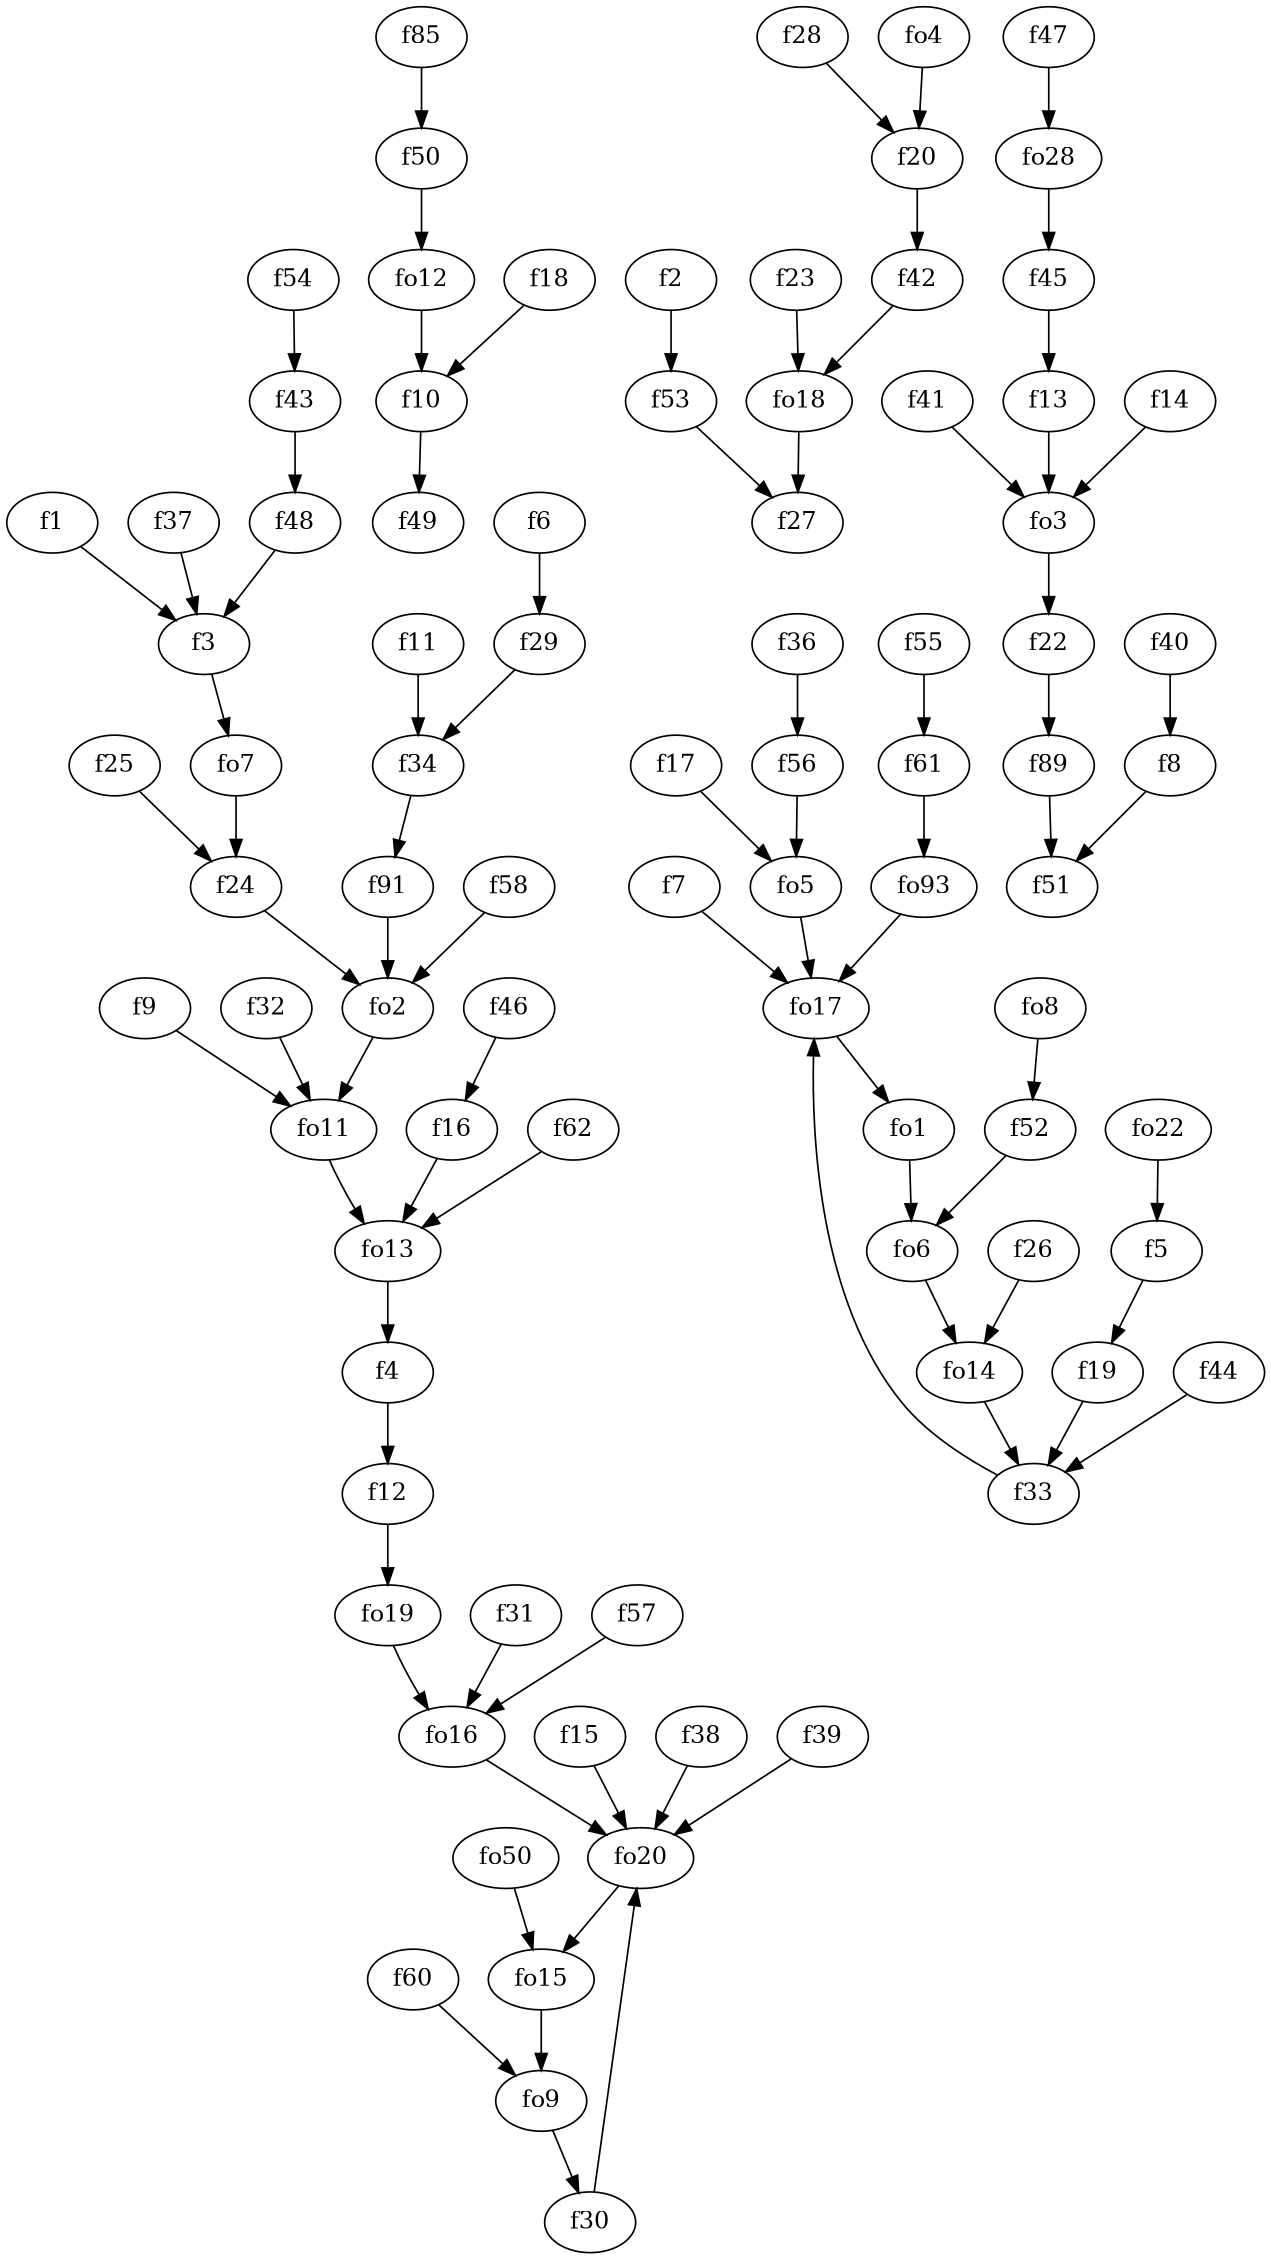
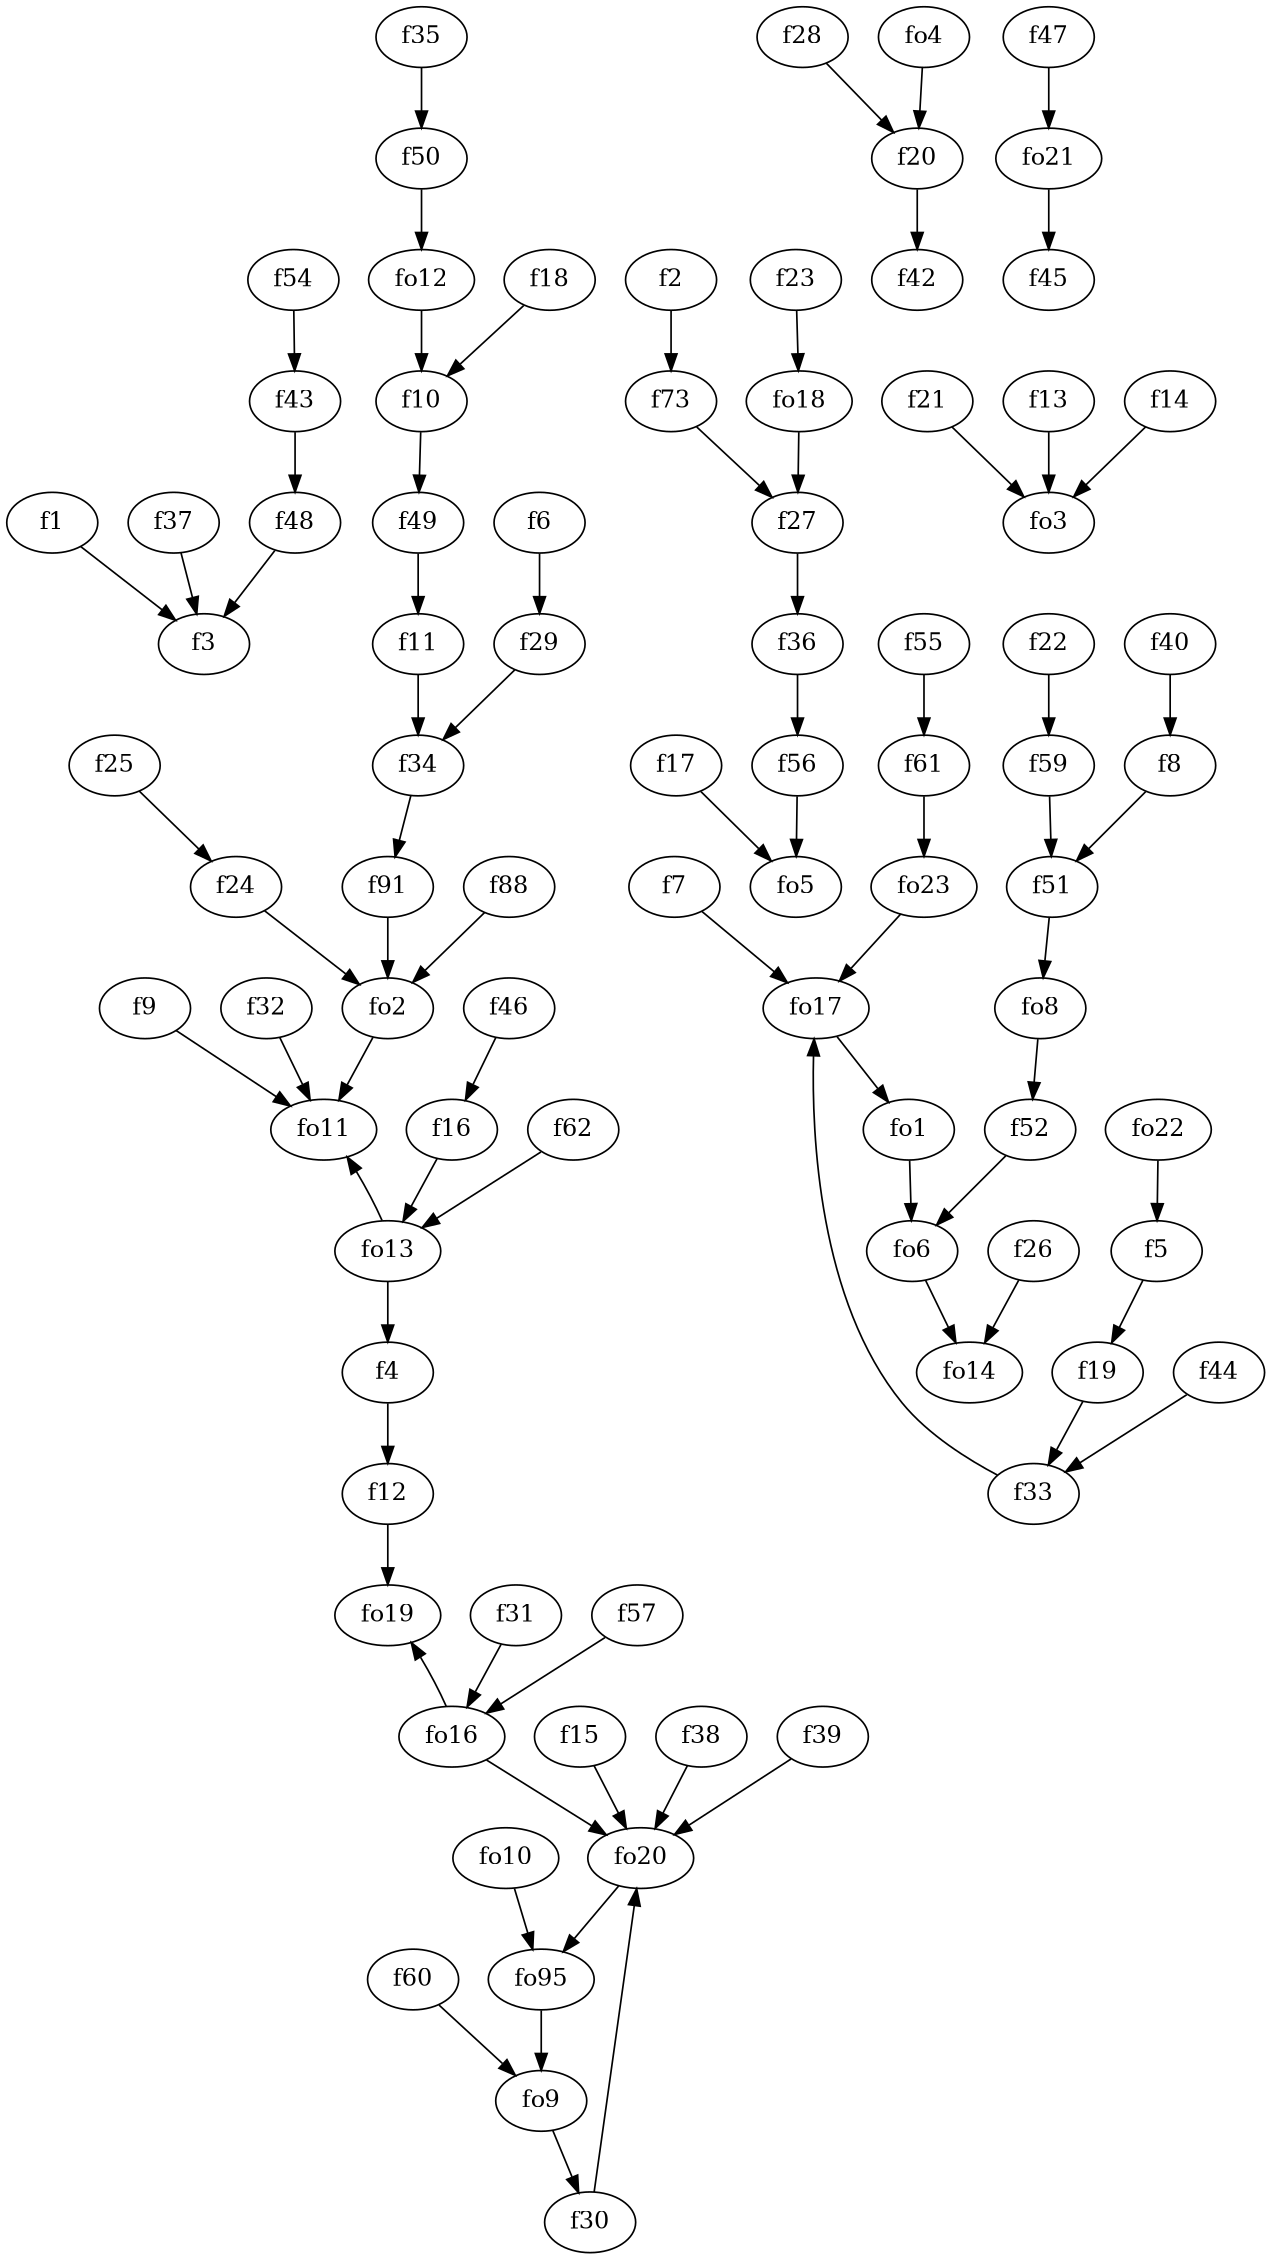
(422, 37) -> (422, 37)
(1049, 158) -> (1049, 158)
(1049, 332) -> none
(865, 334) -> none
(671, 401) -> (671, 401)
(927, 401) -> (927, 401)
none -> (418, 575)
none -> (798, 575)
(1049, 575) -> none
(236, 765) -> none
(1049, 765) -> (1049, 765)
(509, 887) -> (509, 887)
(924, 887) -> (924, 887)
(804, 939) -> none
none -> (1047, 939)
(341, 1185) -> (370, 1196)
(998, 1426) -> none
(405, 1670) -> (434, 1681)
(506, 1858) -> (506, 1858)
(541, 1979) -> (541, 1979)
